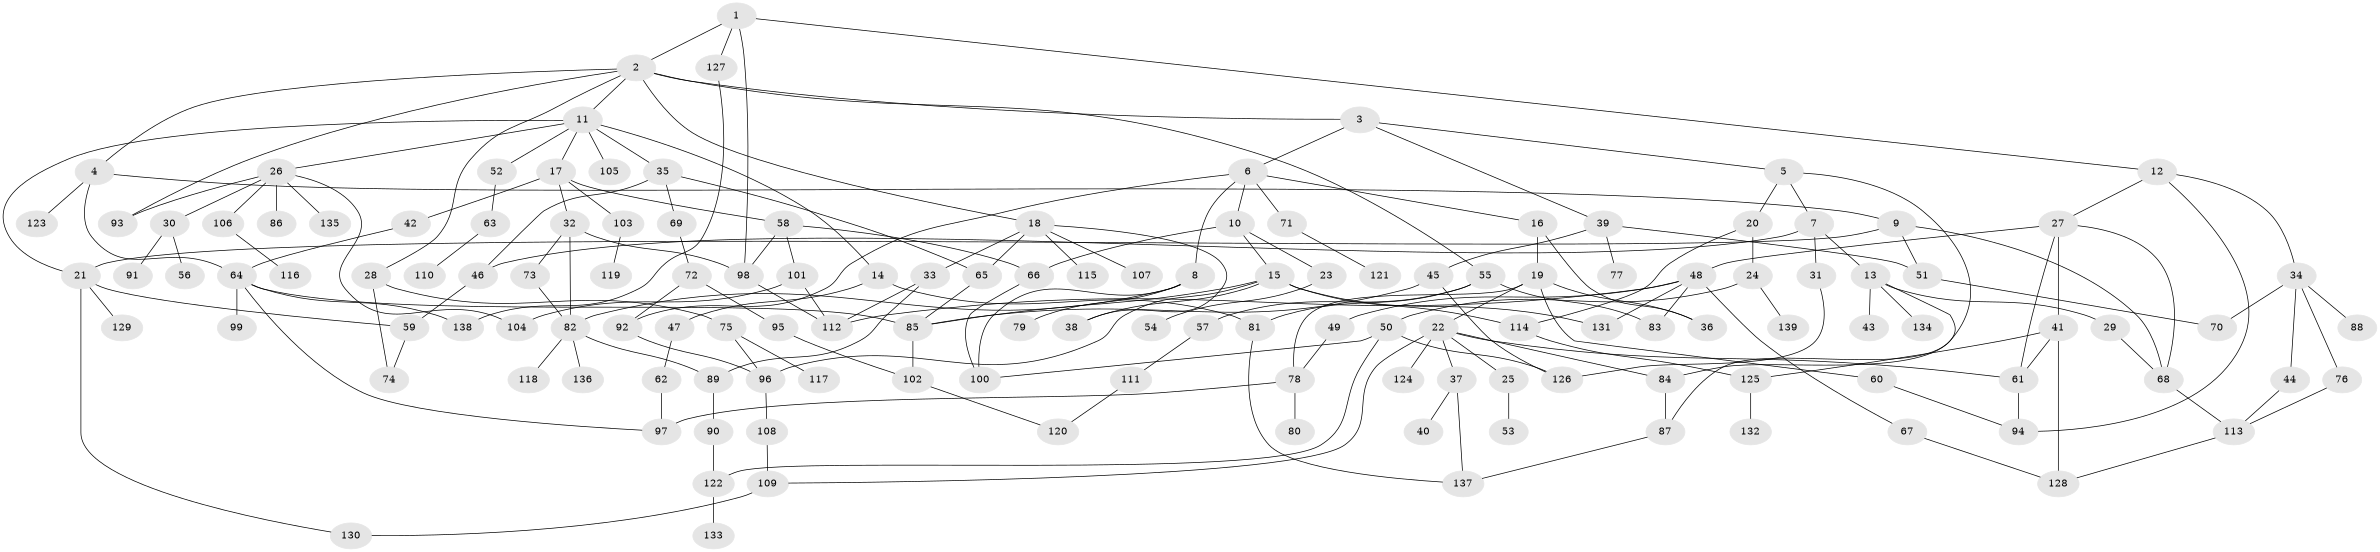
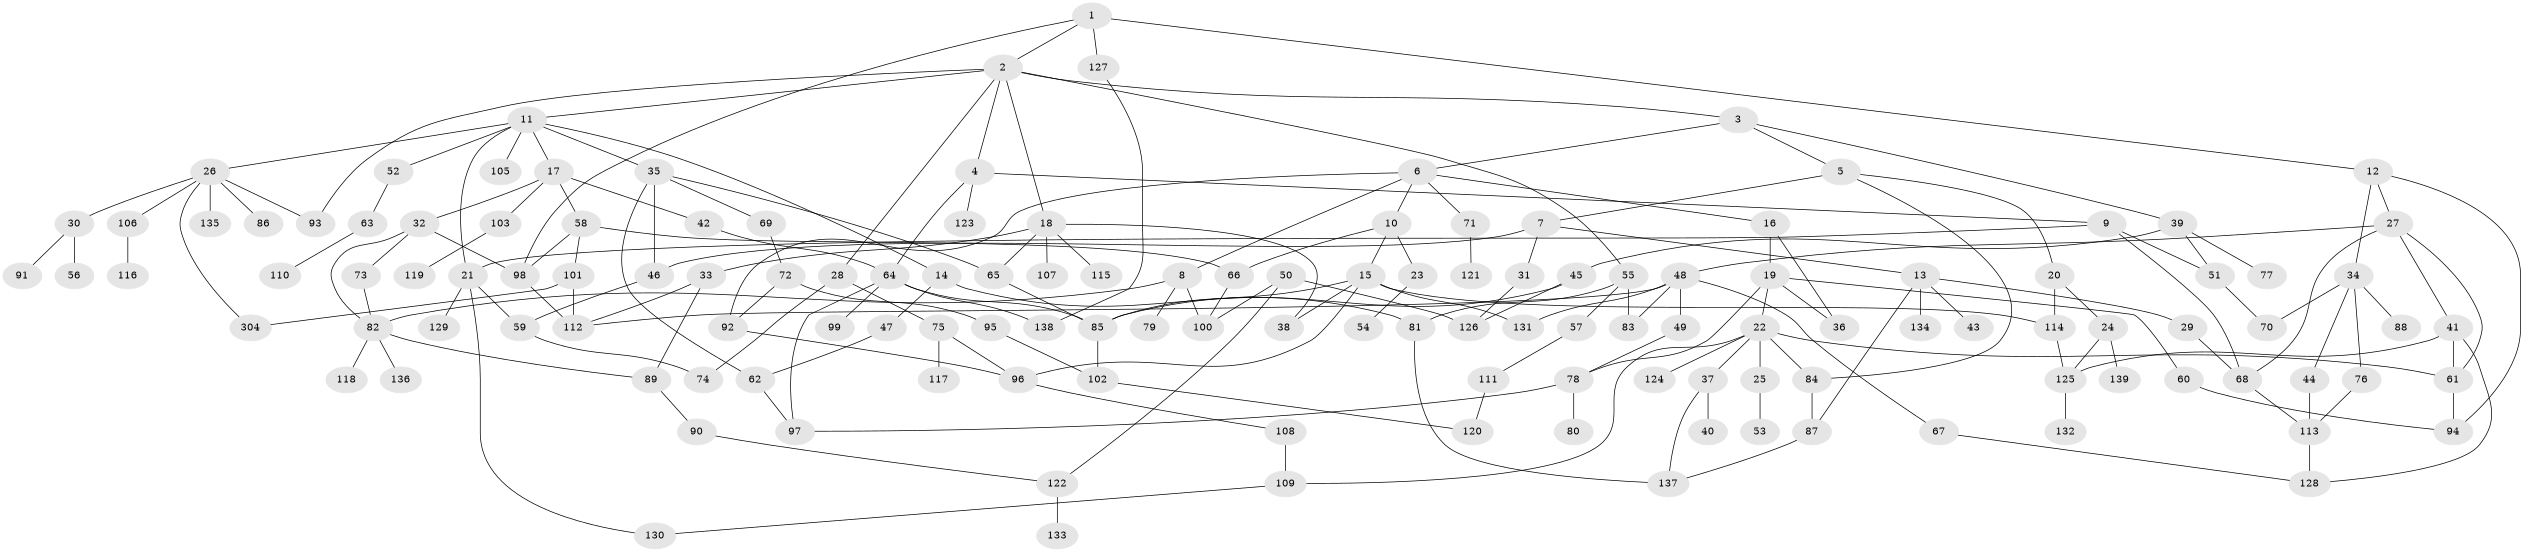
none -> (638, 301)
(1569, 301) -> (2089, 351)
(517, 328) -> (251, 328)
